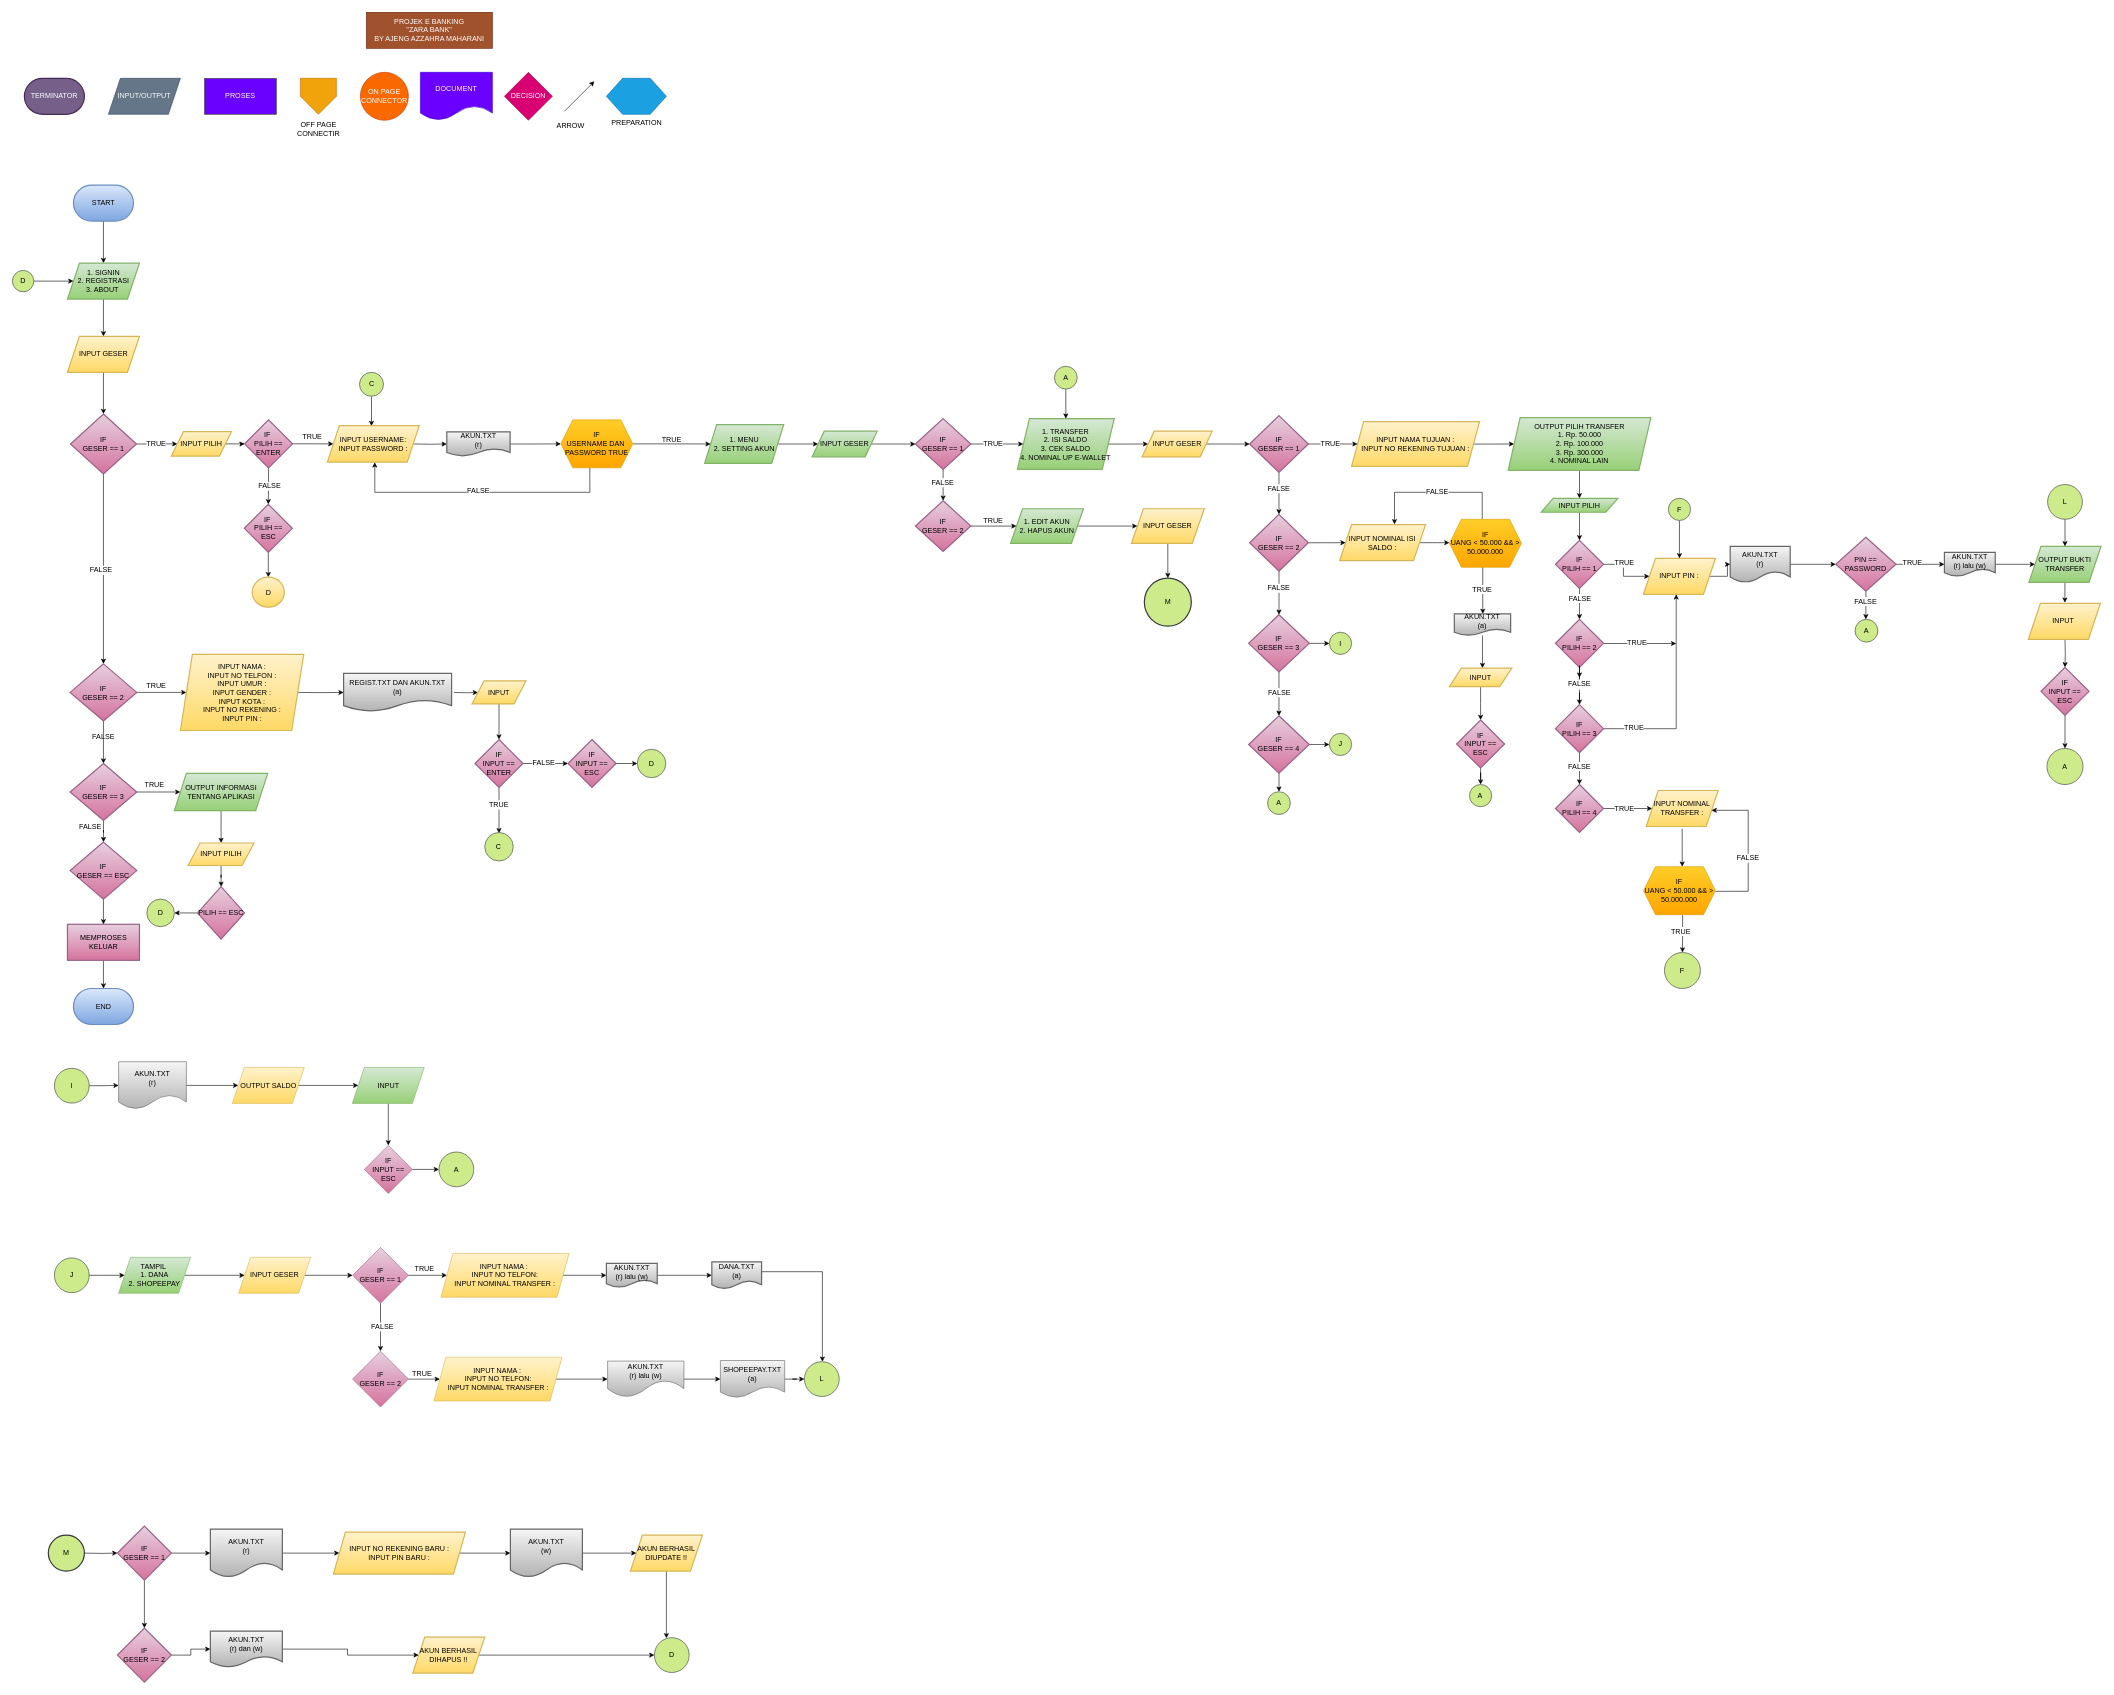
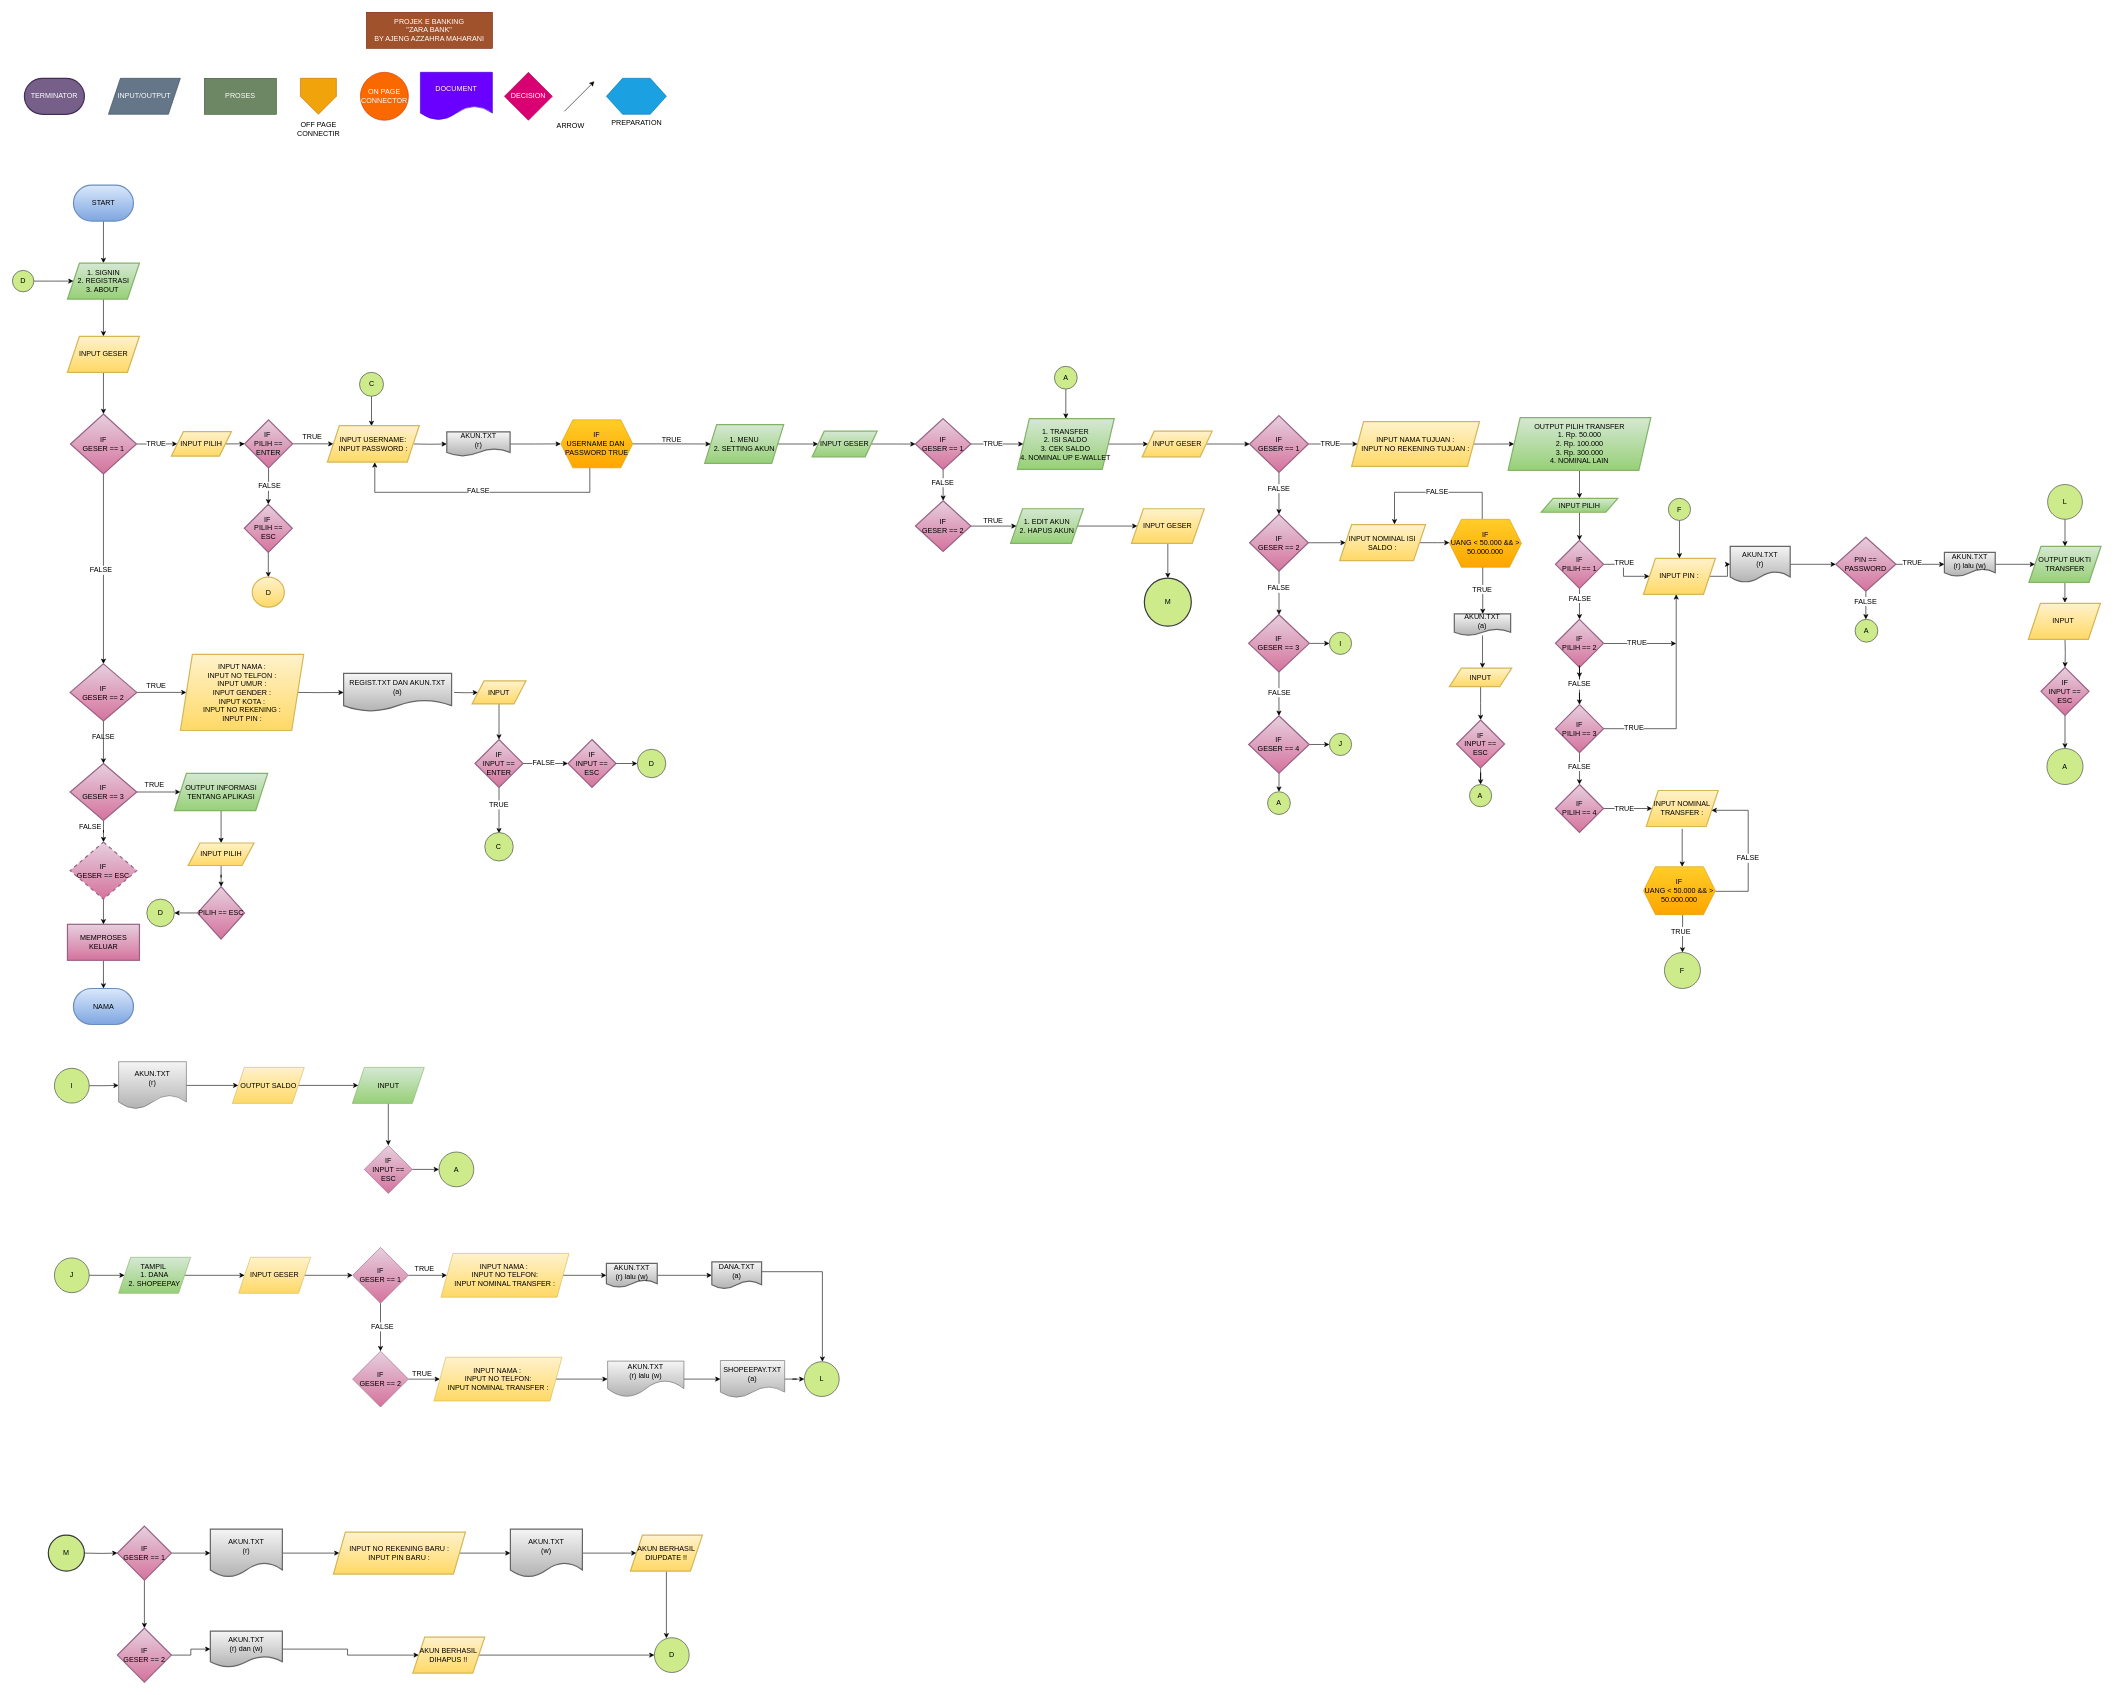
(240, 96) -> (240, 96)
(103, 871) -> (103, 871)
(104, 1007) -> (104, 1007)
